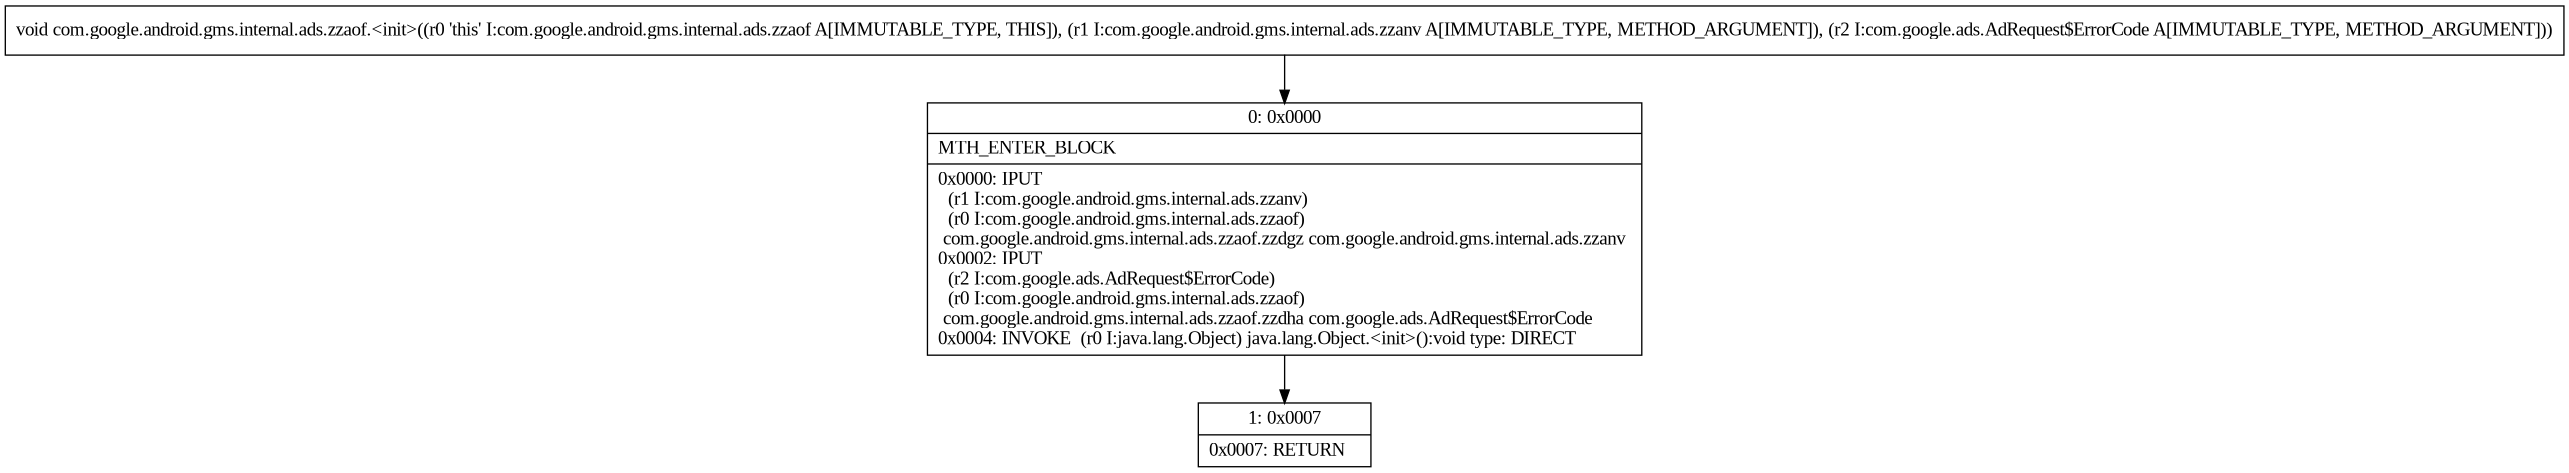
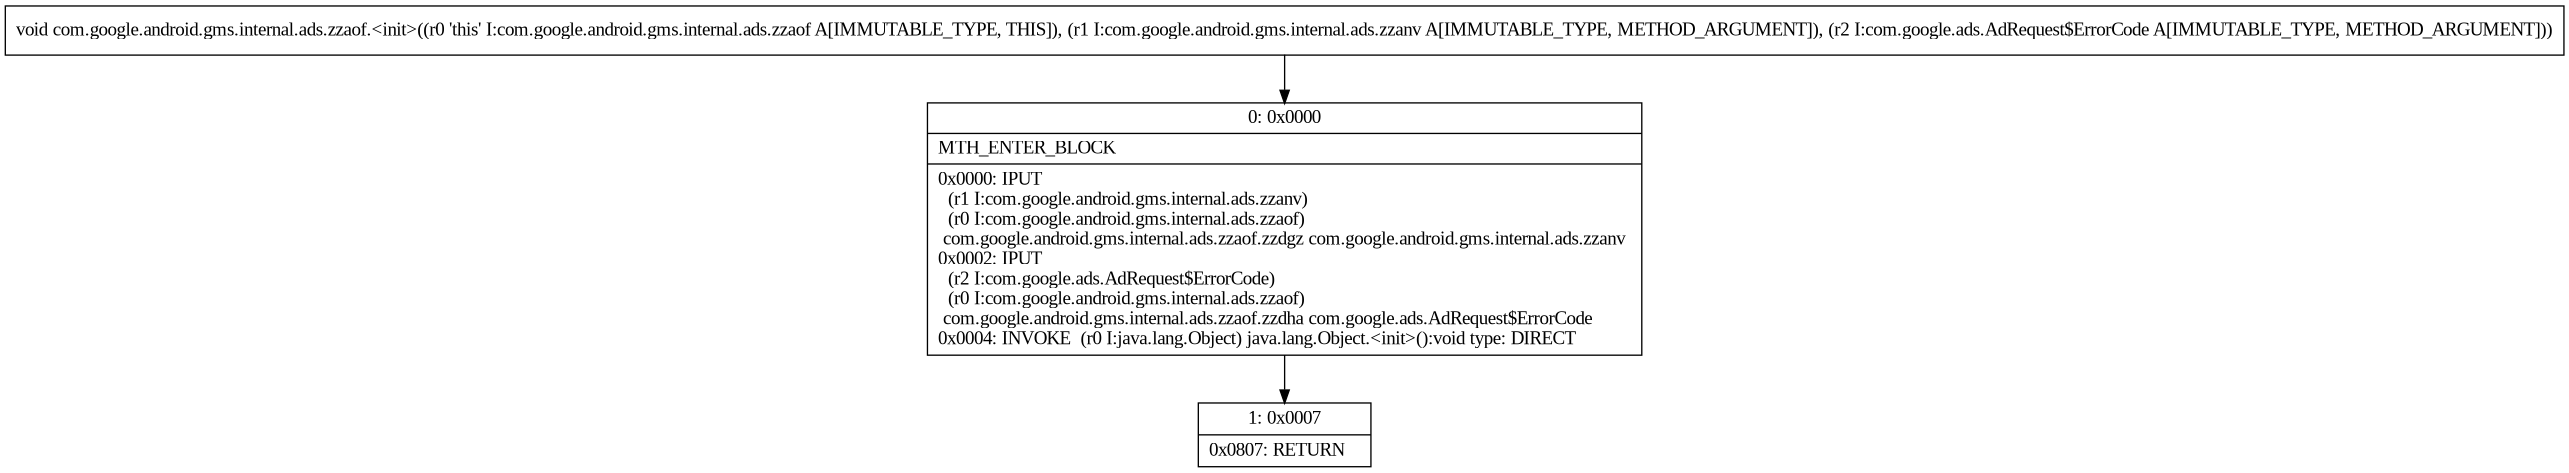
(1285, 450) -> (1285, 450)
